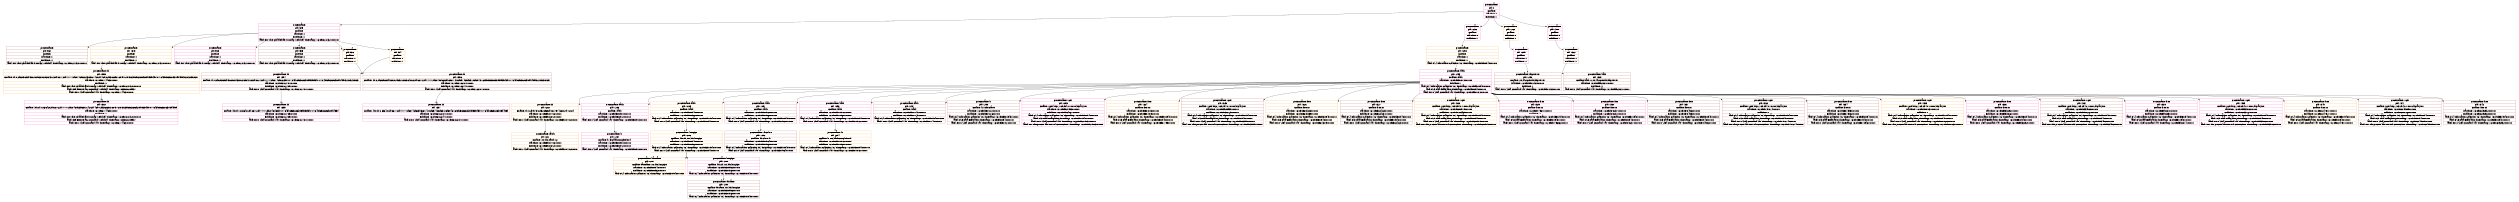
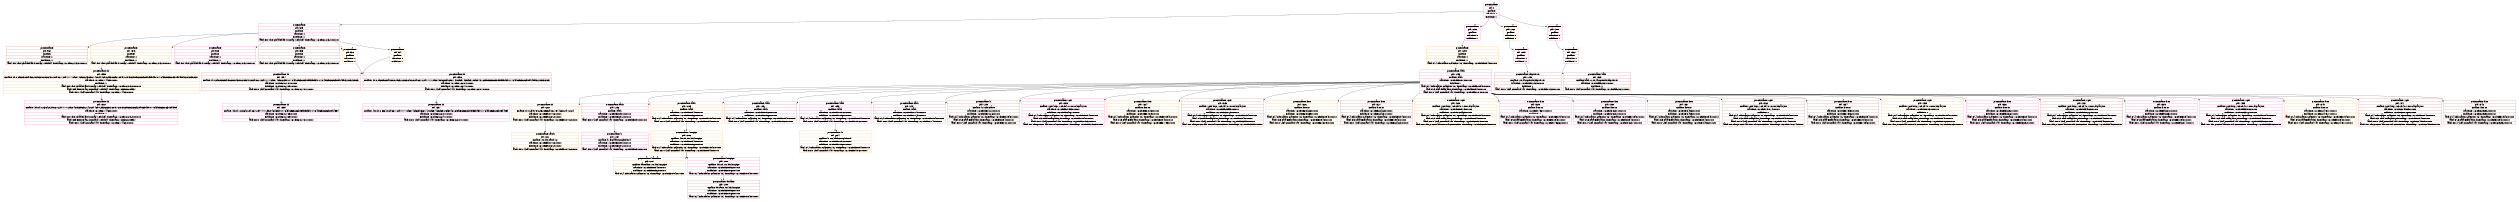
(761, 142) -> none
